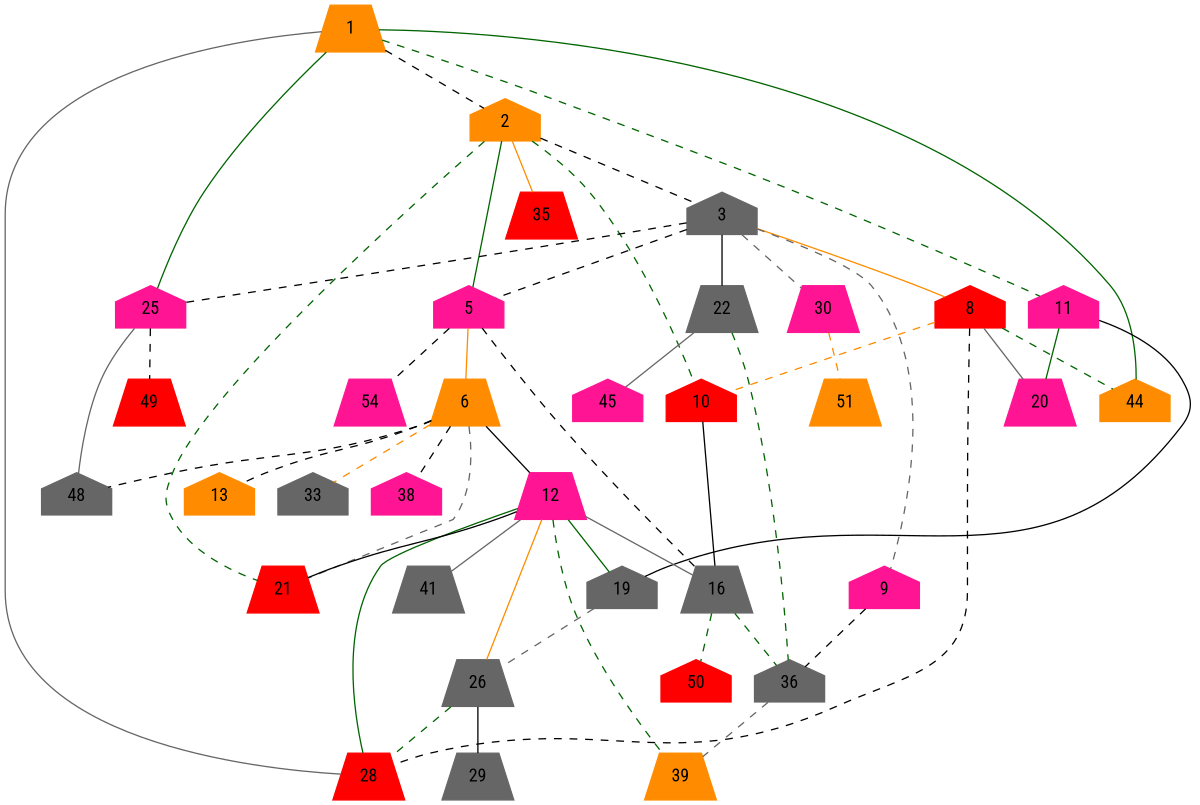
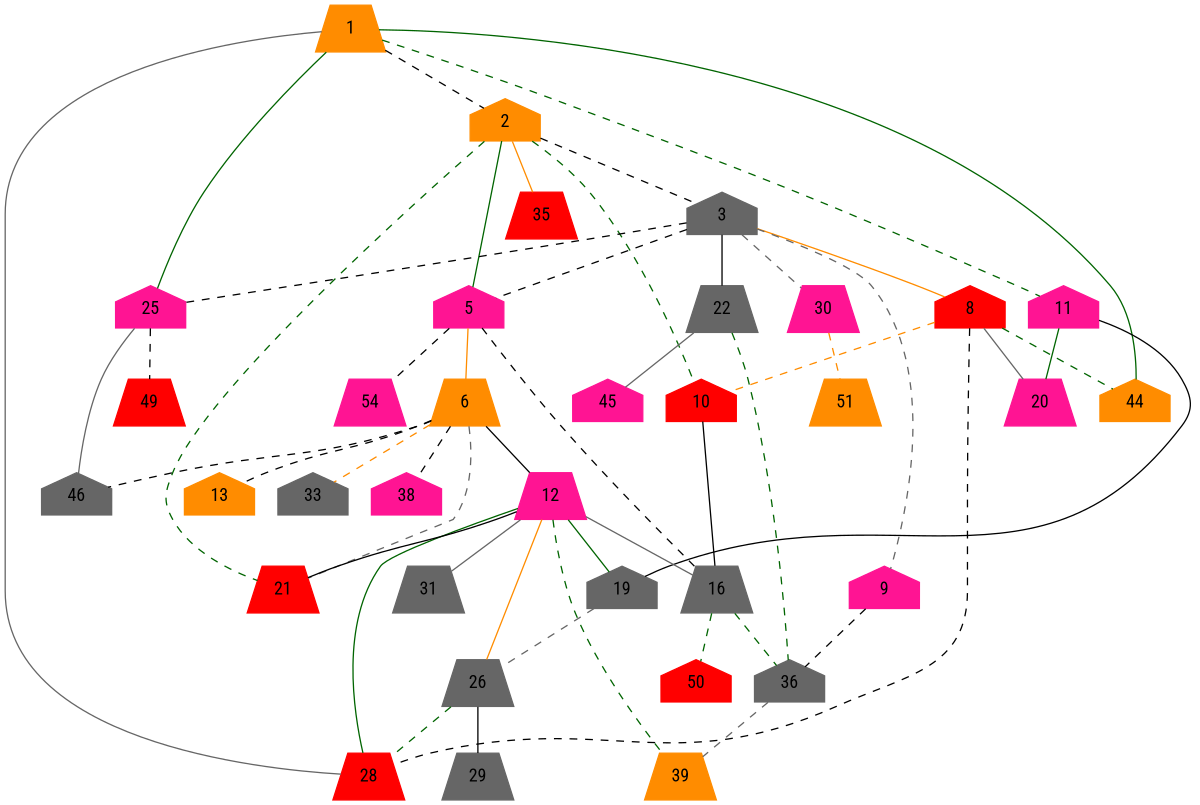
(77, 496) -> (77, 496)
(429, 590) -> (429, 590)
